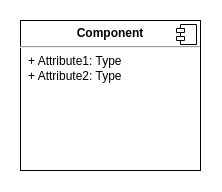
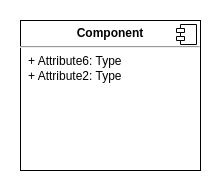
(75, 21) -> (75, 21)
